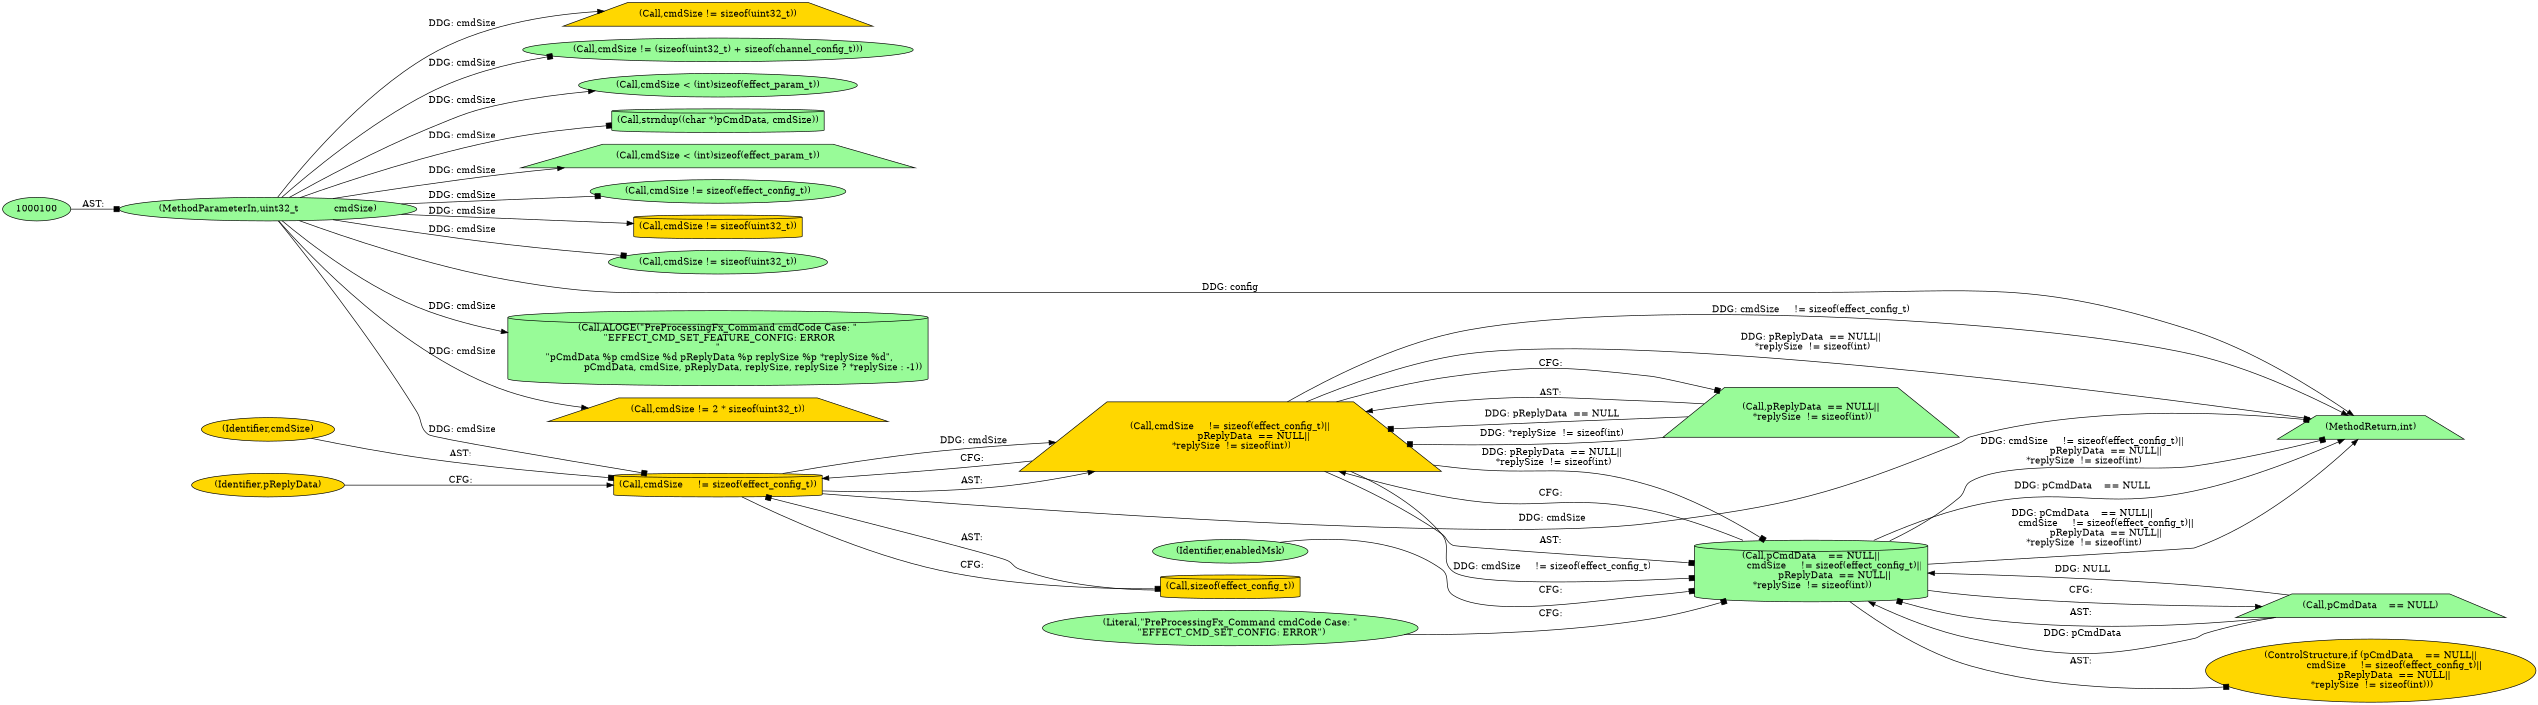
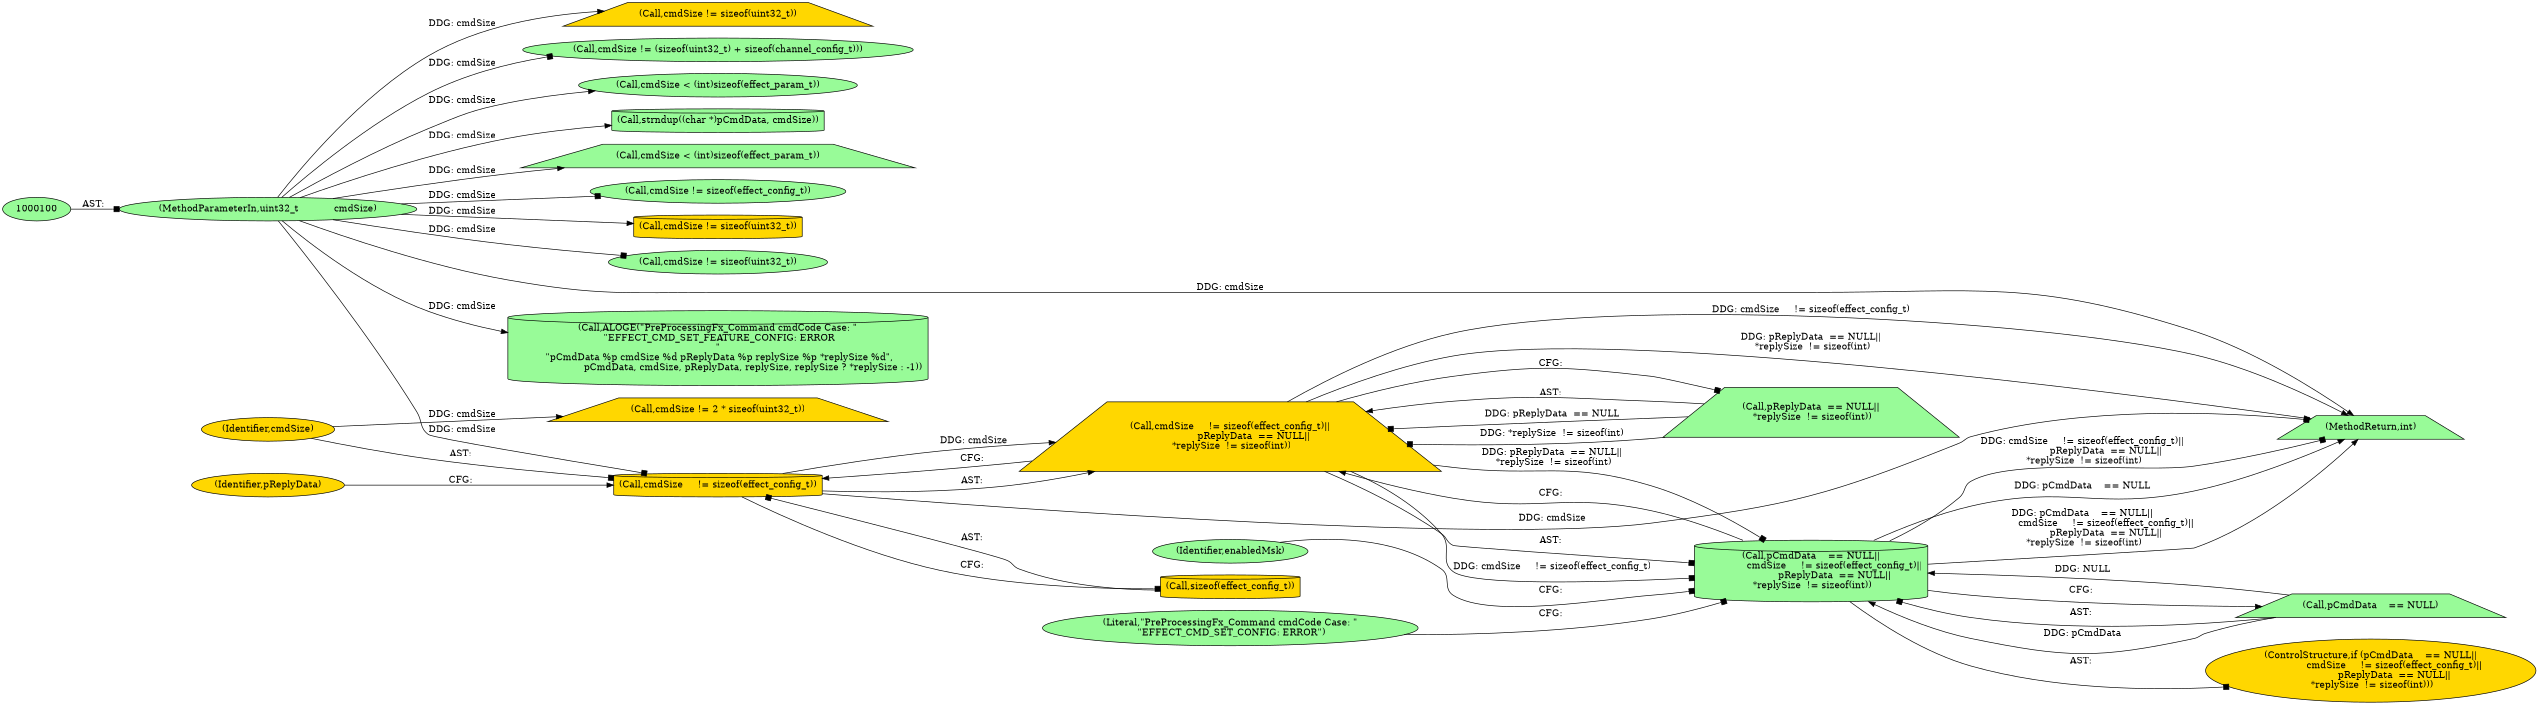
(450, 151) -> (450, 151)
(1230, 287) -> (1230, 287)
(414, 342) -> (444, 422)
